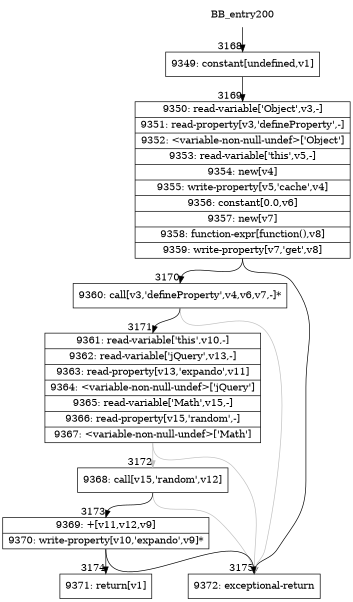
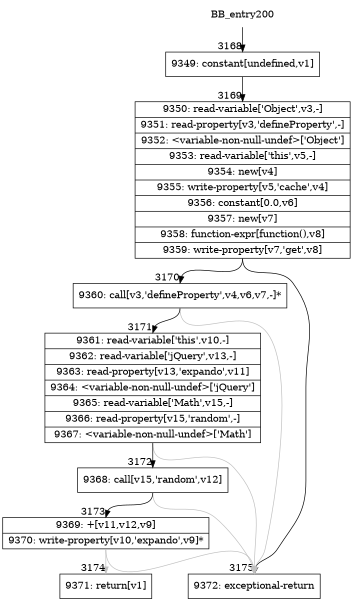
(153, 452) -> (153, 452)
(106, 562) -> (106, 562)
(177, 562) -> (177, 562)
